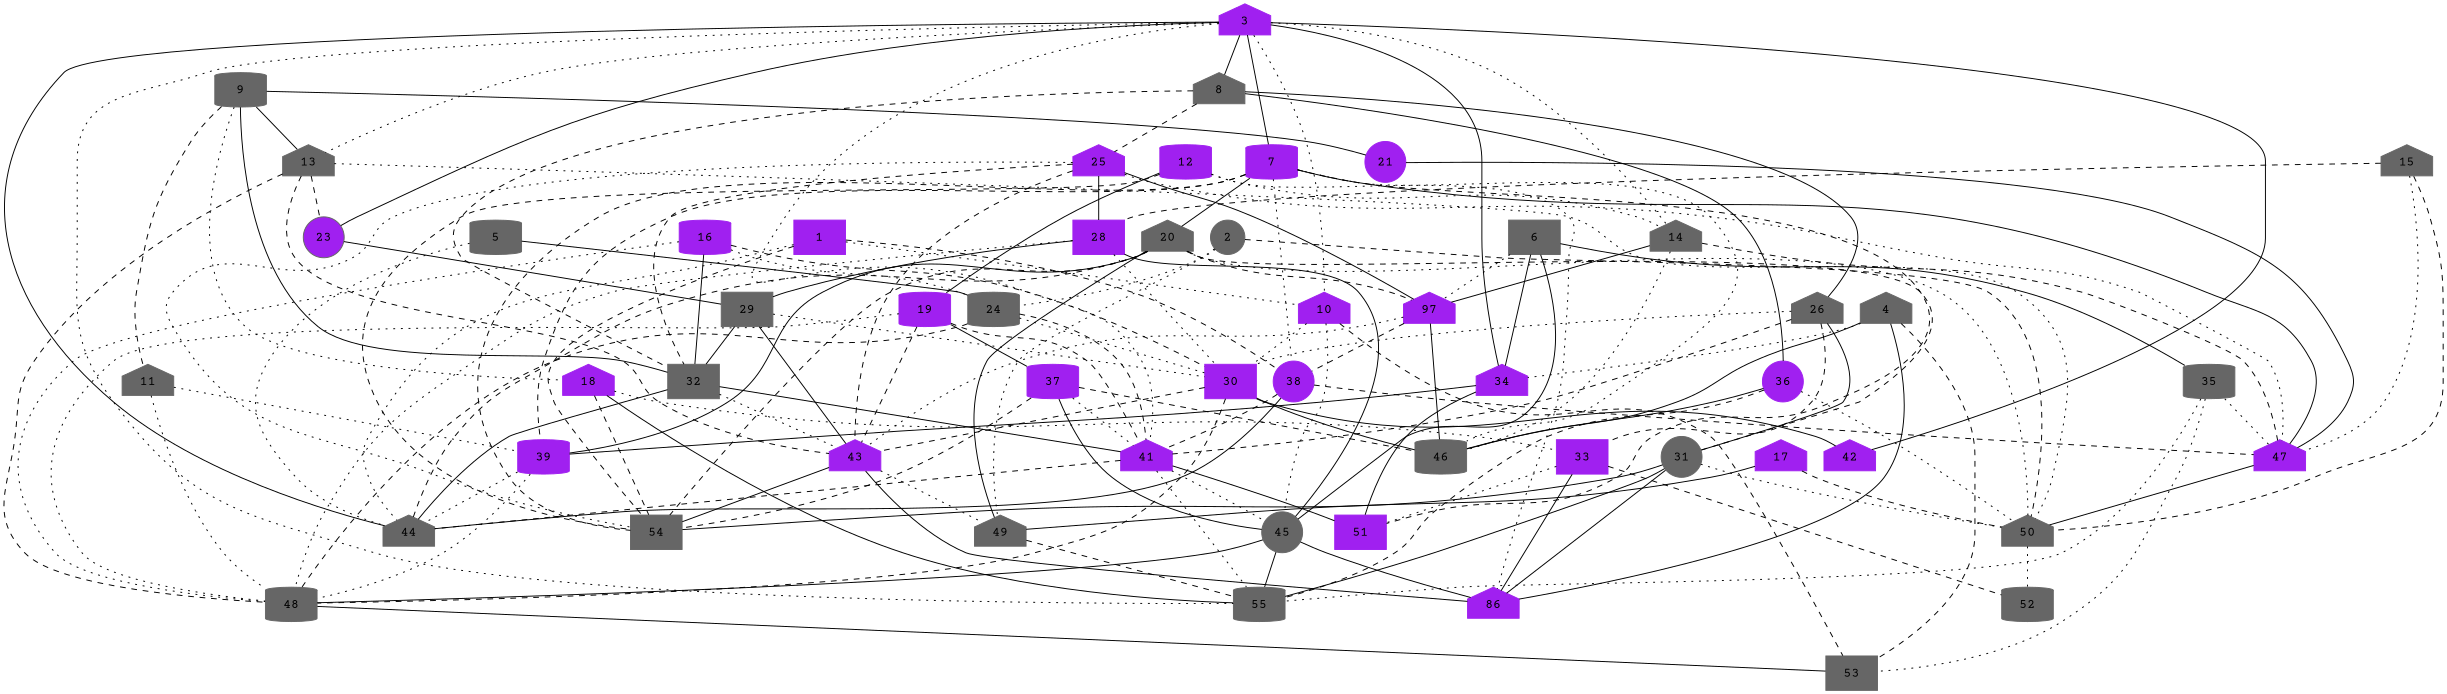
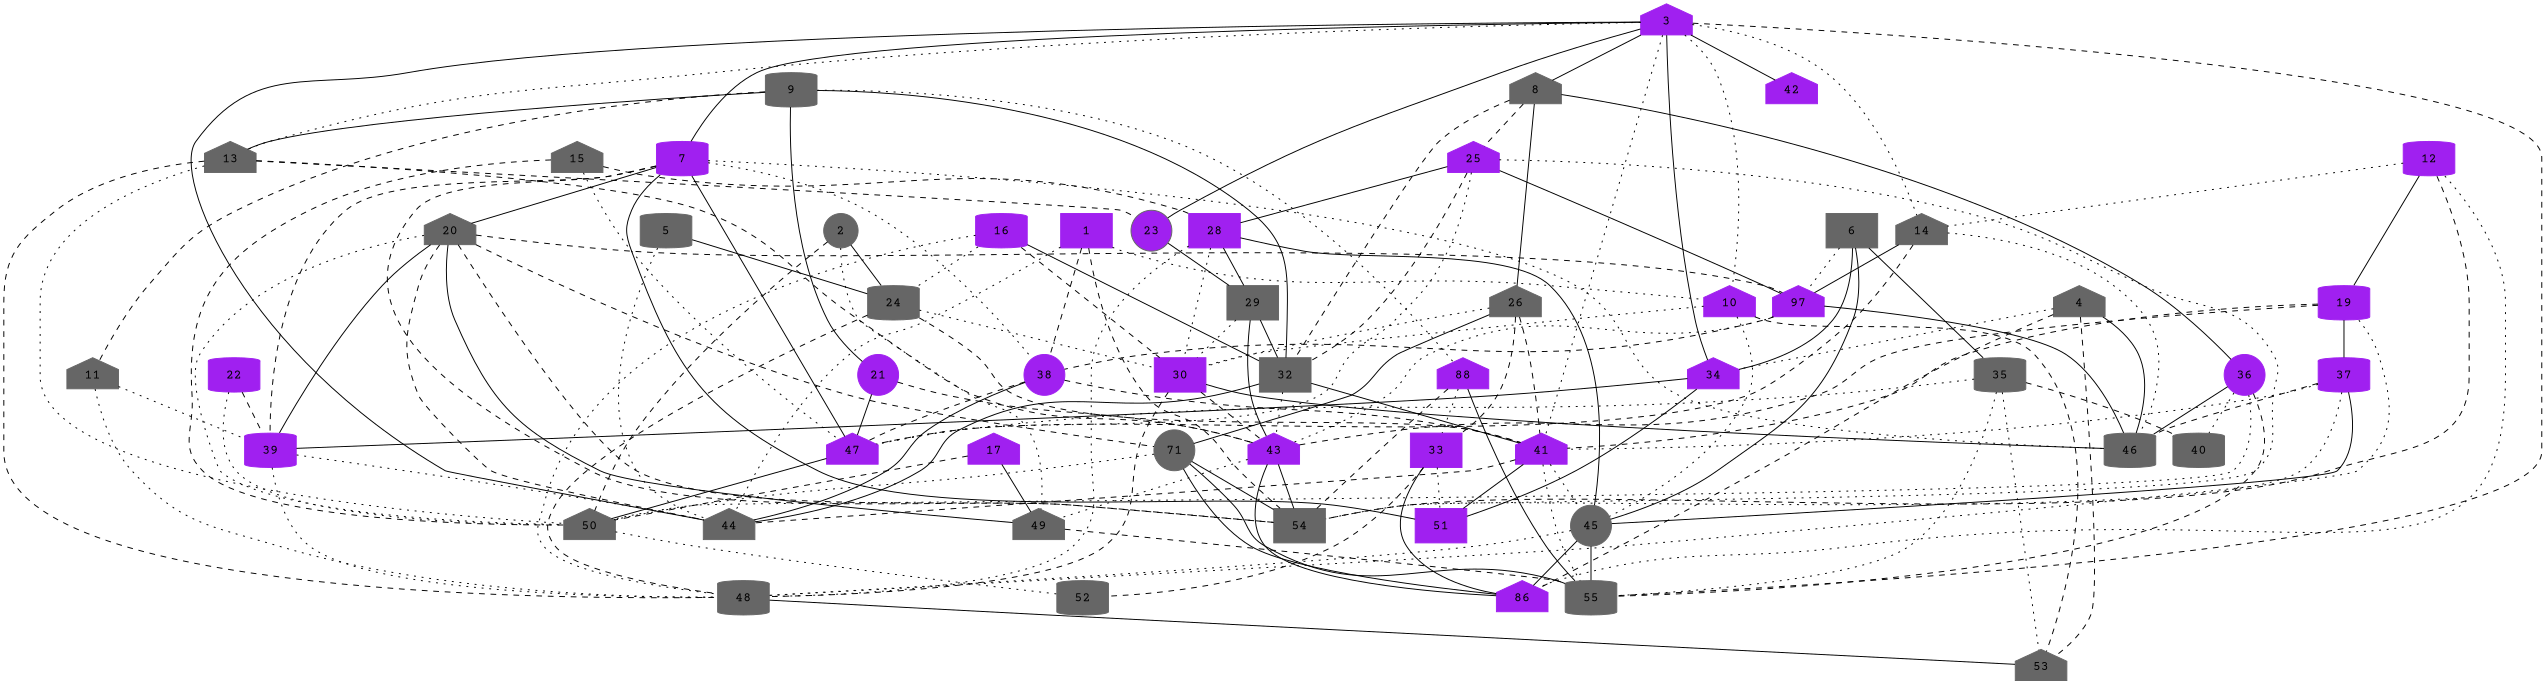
(940, 240) -> (1075, 413)
(1867, 252) -> (922, 495)
(77, 278) -> (2542, 343)
(1105, 290) -> (867, 266)
none -> (234, 375)
(588, 381) -> (1463, 375)
(1547, 419) -> none
none -> (2199, 450)
(1682, 457) -> (1174, 450)
(839, 495) -> (1860, 505)
(1785, 533) -> (1795, 450)
(910, 579) -> (1171, 571)
(1852, 673) -> (2041, 667)
